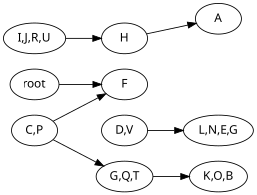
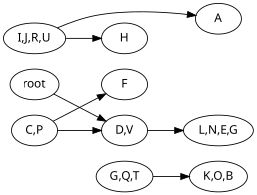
(167, 29) -> (121, 12)
(76, 84) -> (74, 104)
(75, 151) -> (75, 130)
